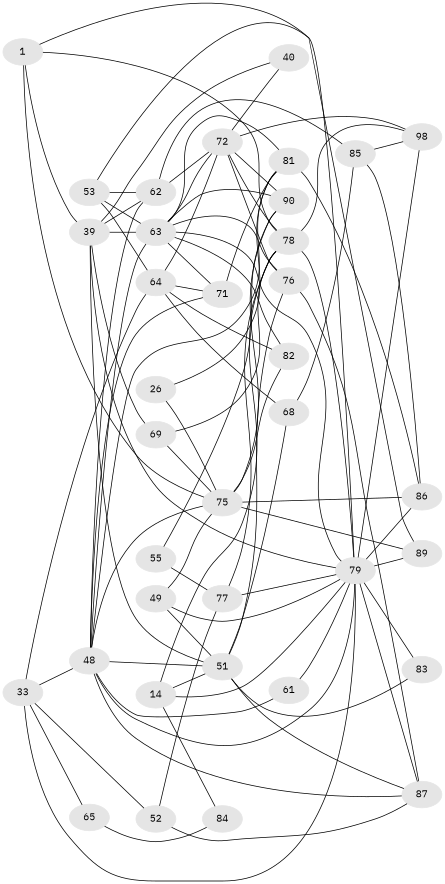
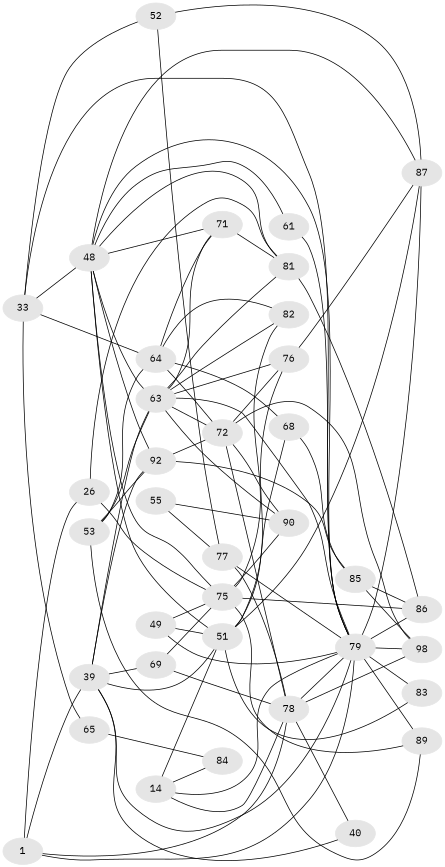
(257, 96) -> (322, 771)
(156, 192) -> (156, 461)
(61, 308) -> (38, 667)
